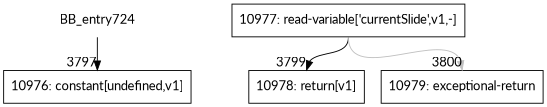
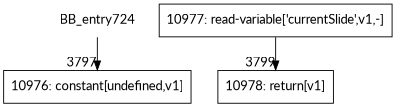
(462, 87) -> none
